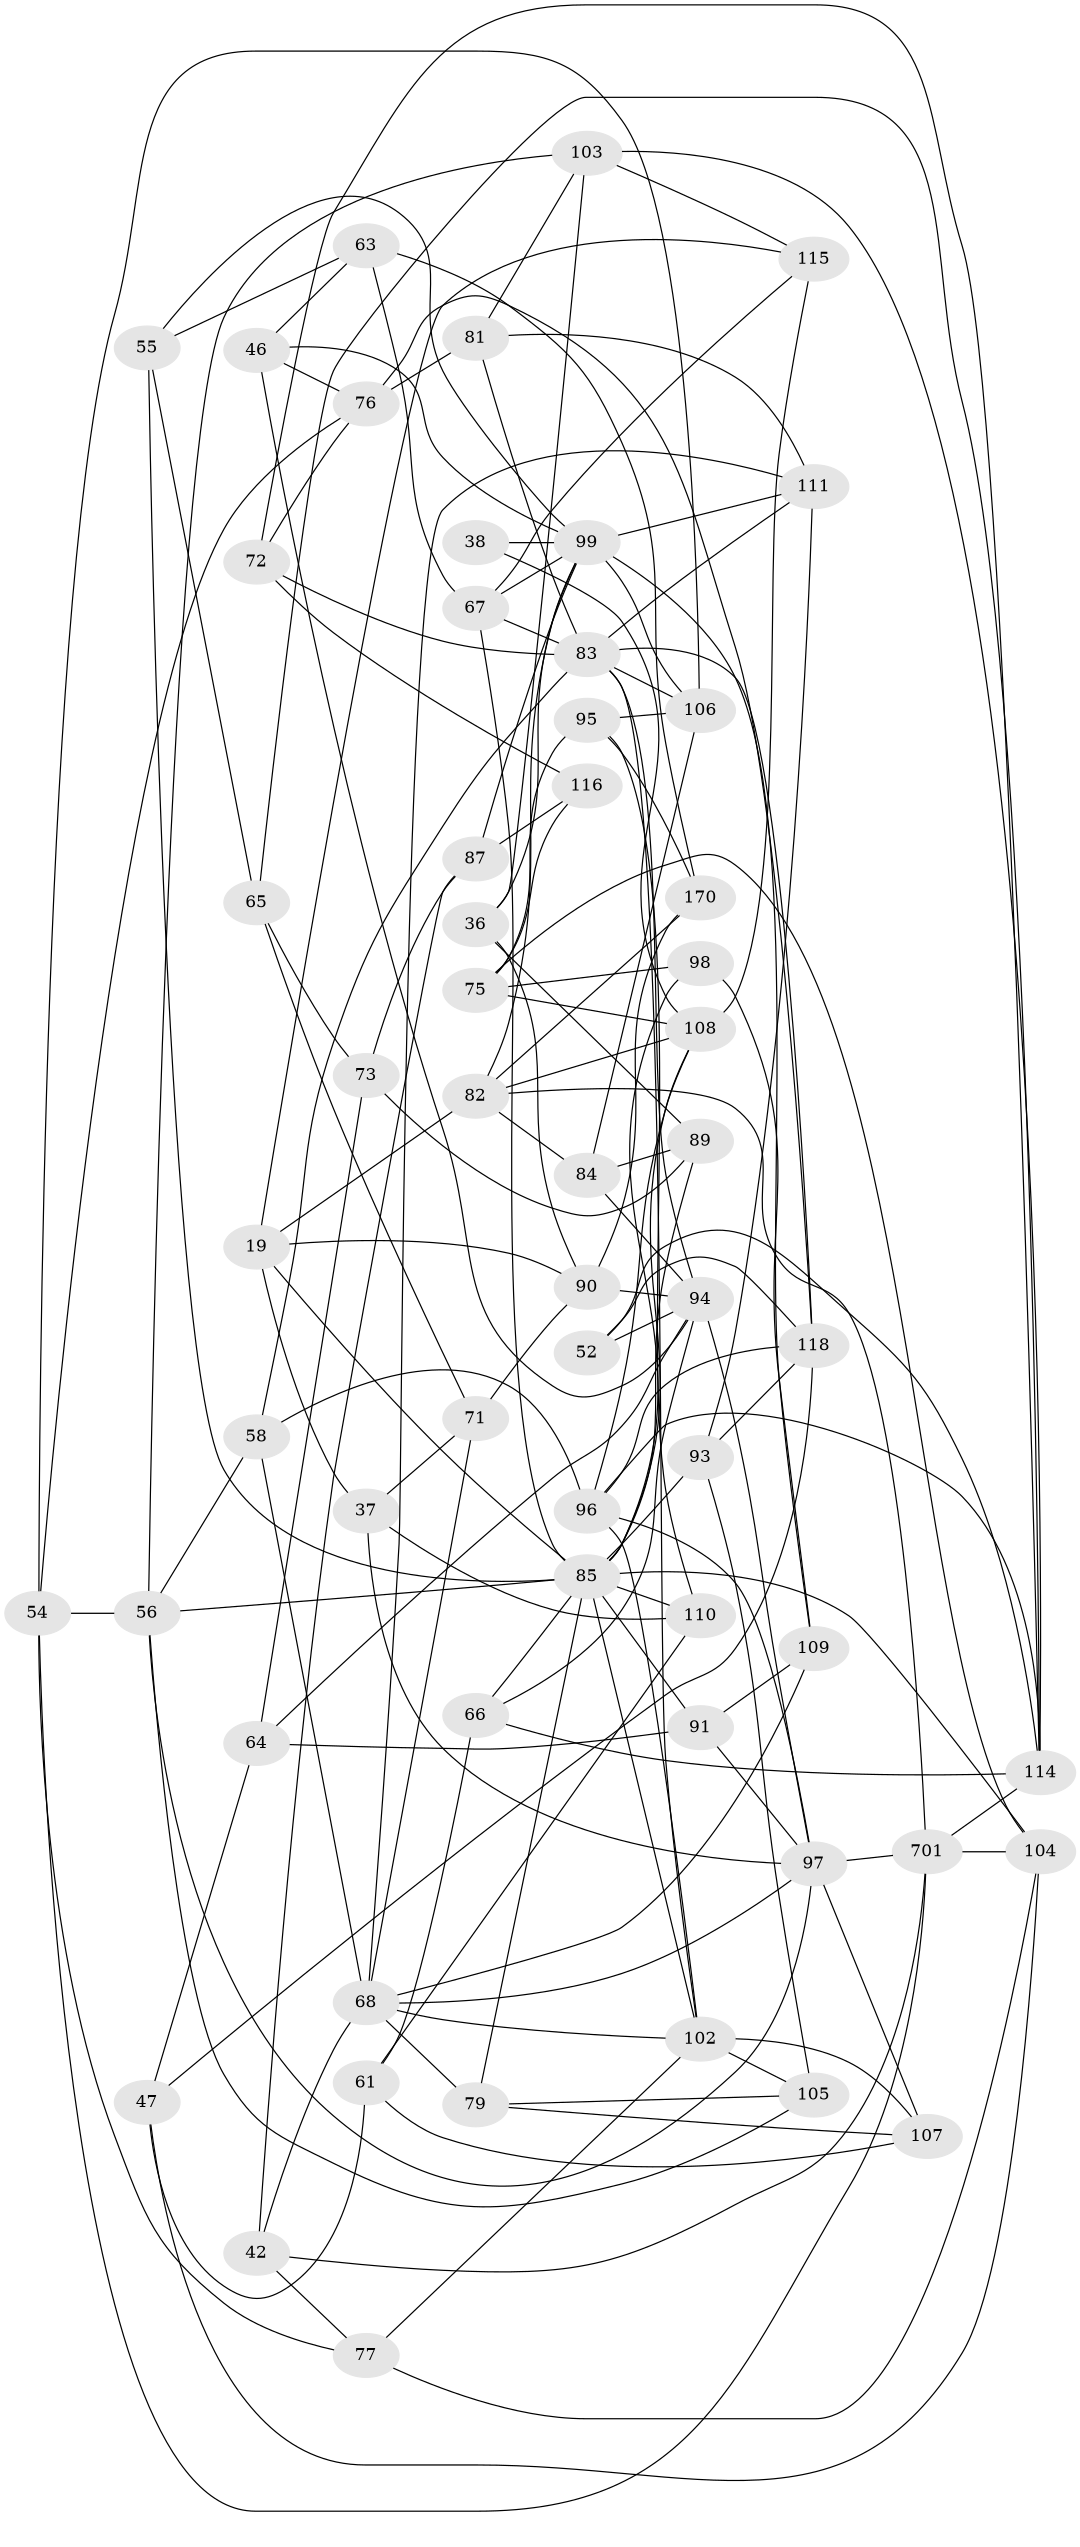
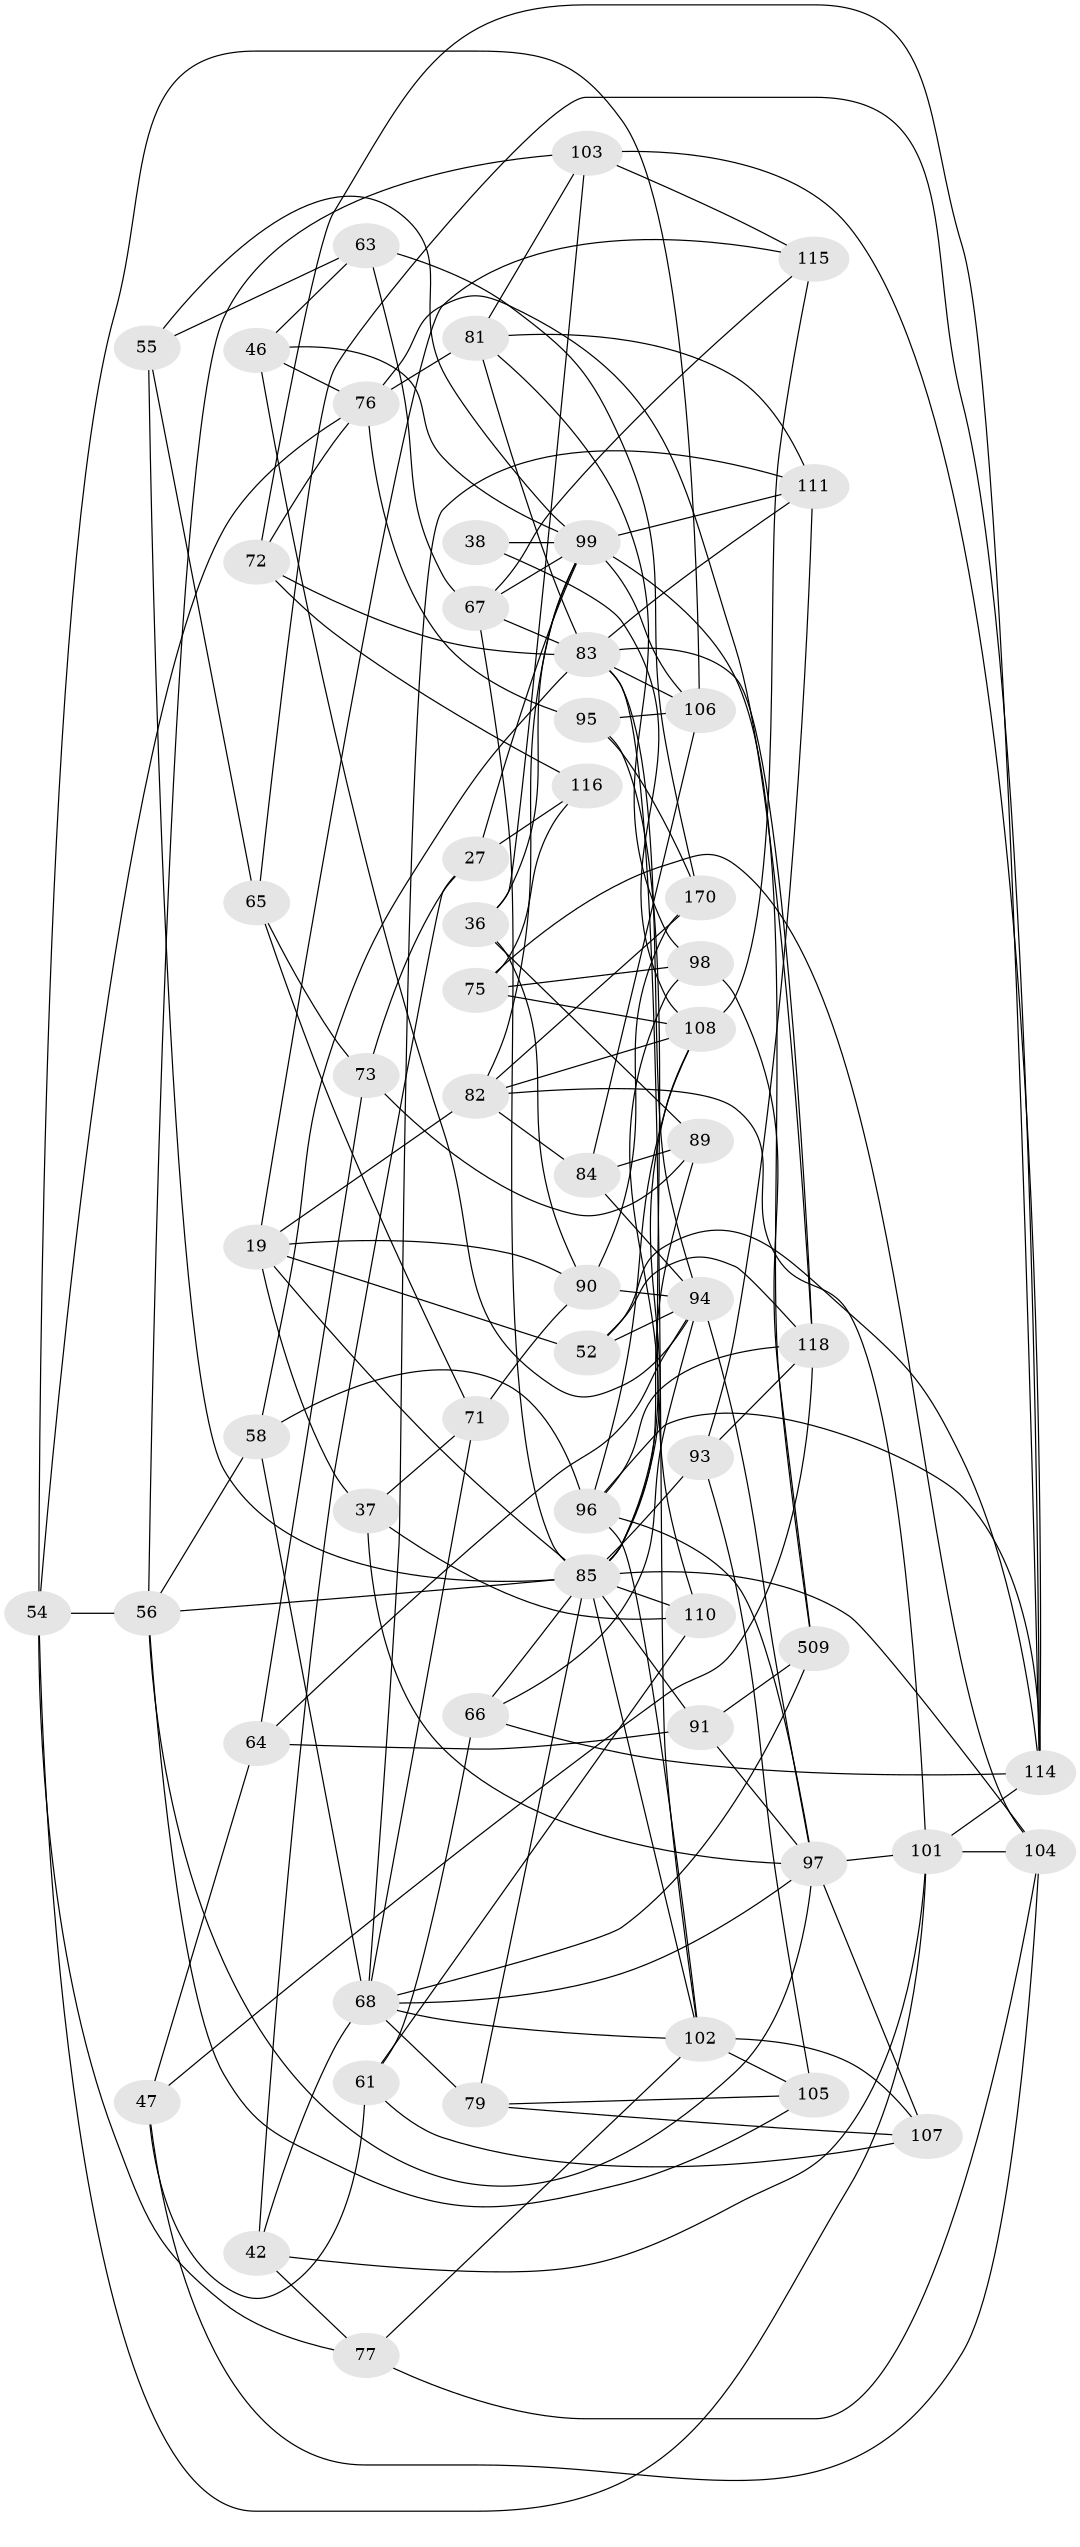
none -> (644, 697)
(530, 855) -> (417, 601)
(476, 859) -> (476, 859)
none -> (429, 1302)
(814, 1649) -> (814, 1649)
(927, 1852) -> (927, 1852)
